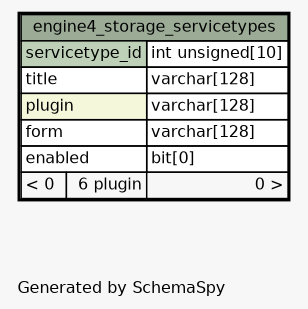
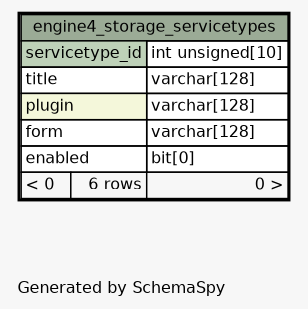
(110, 185) -> (115, 185)
